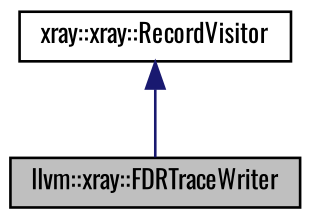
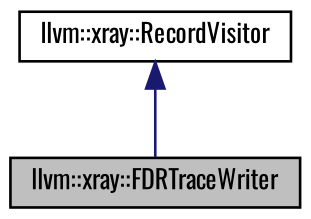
(155, 37) -> (155, 37)
